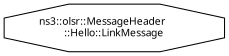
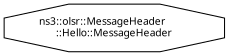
(114, 28) -> (114, 28)
